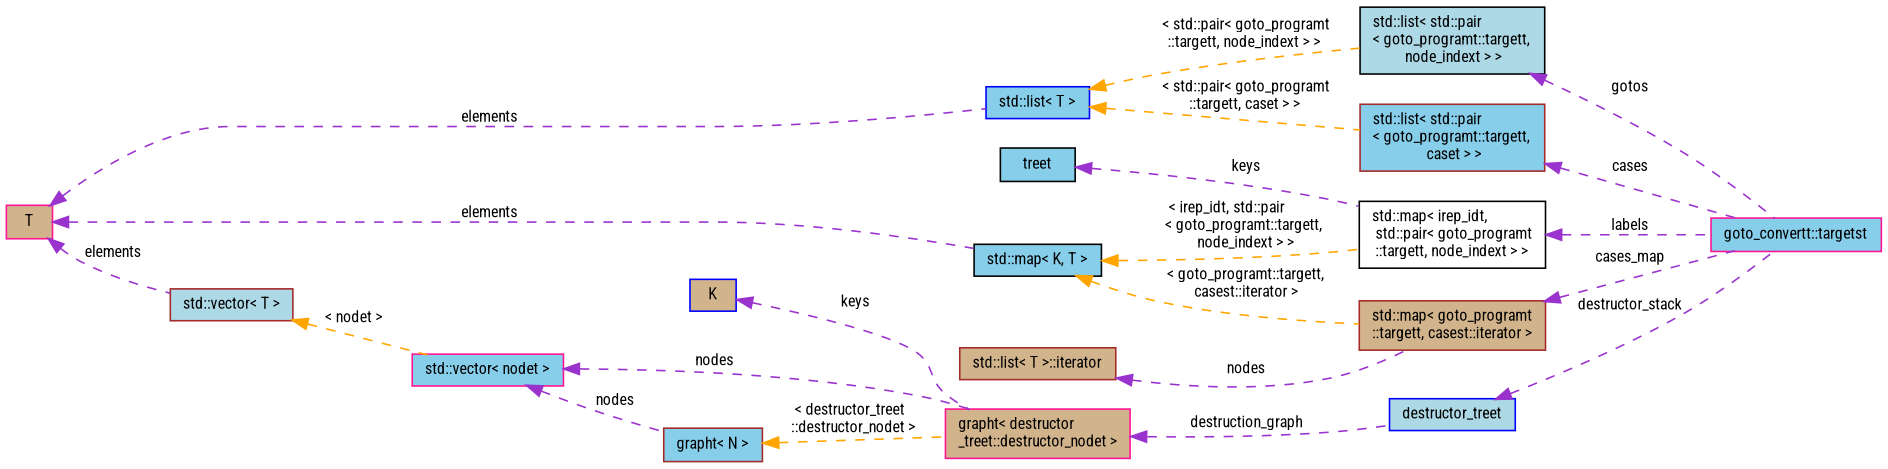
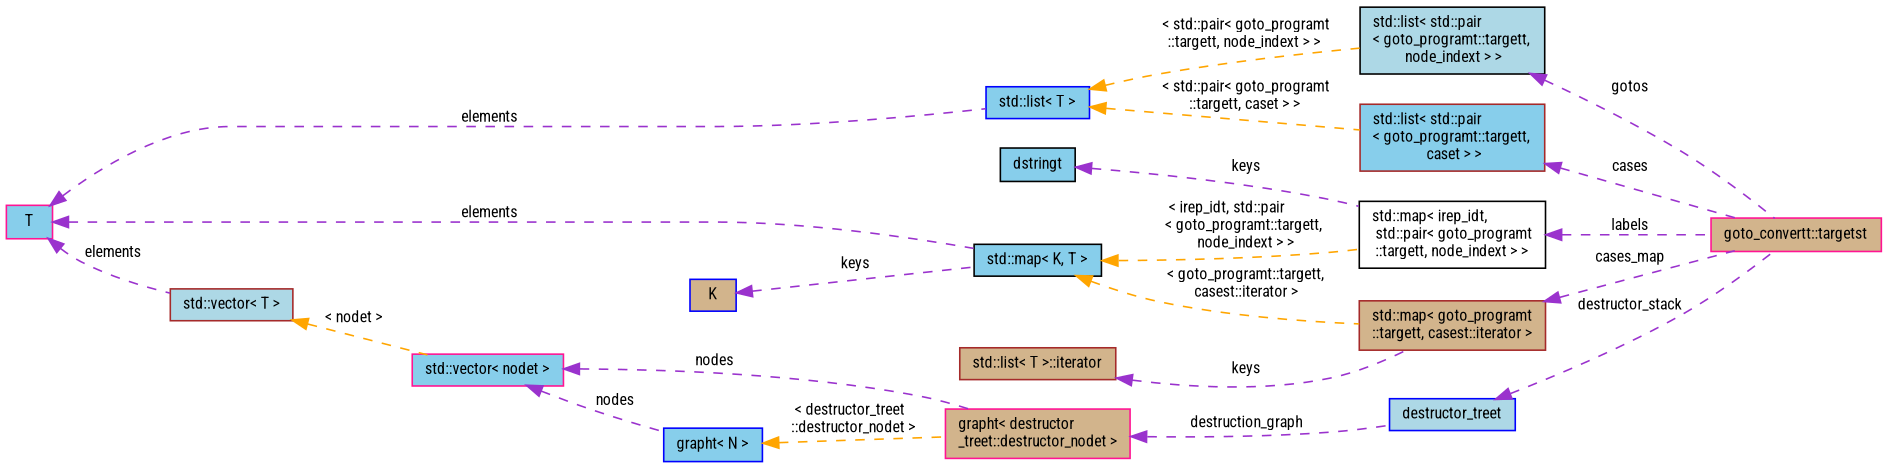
(1038, 165) -> (1038, 165)
(29, 222) -> (29, 222)
(1796, 235) -> (1796, 235)
(875, 334) -> (863, 279)
(1245, 369) -> (1245, 369)
(713, 445) -> (713, 445)
